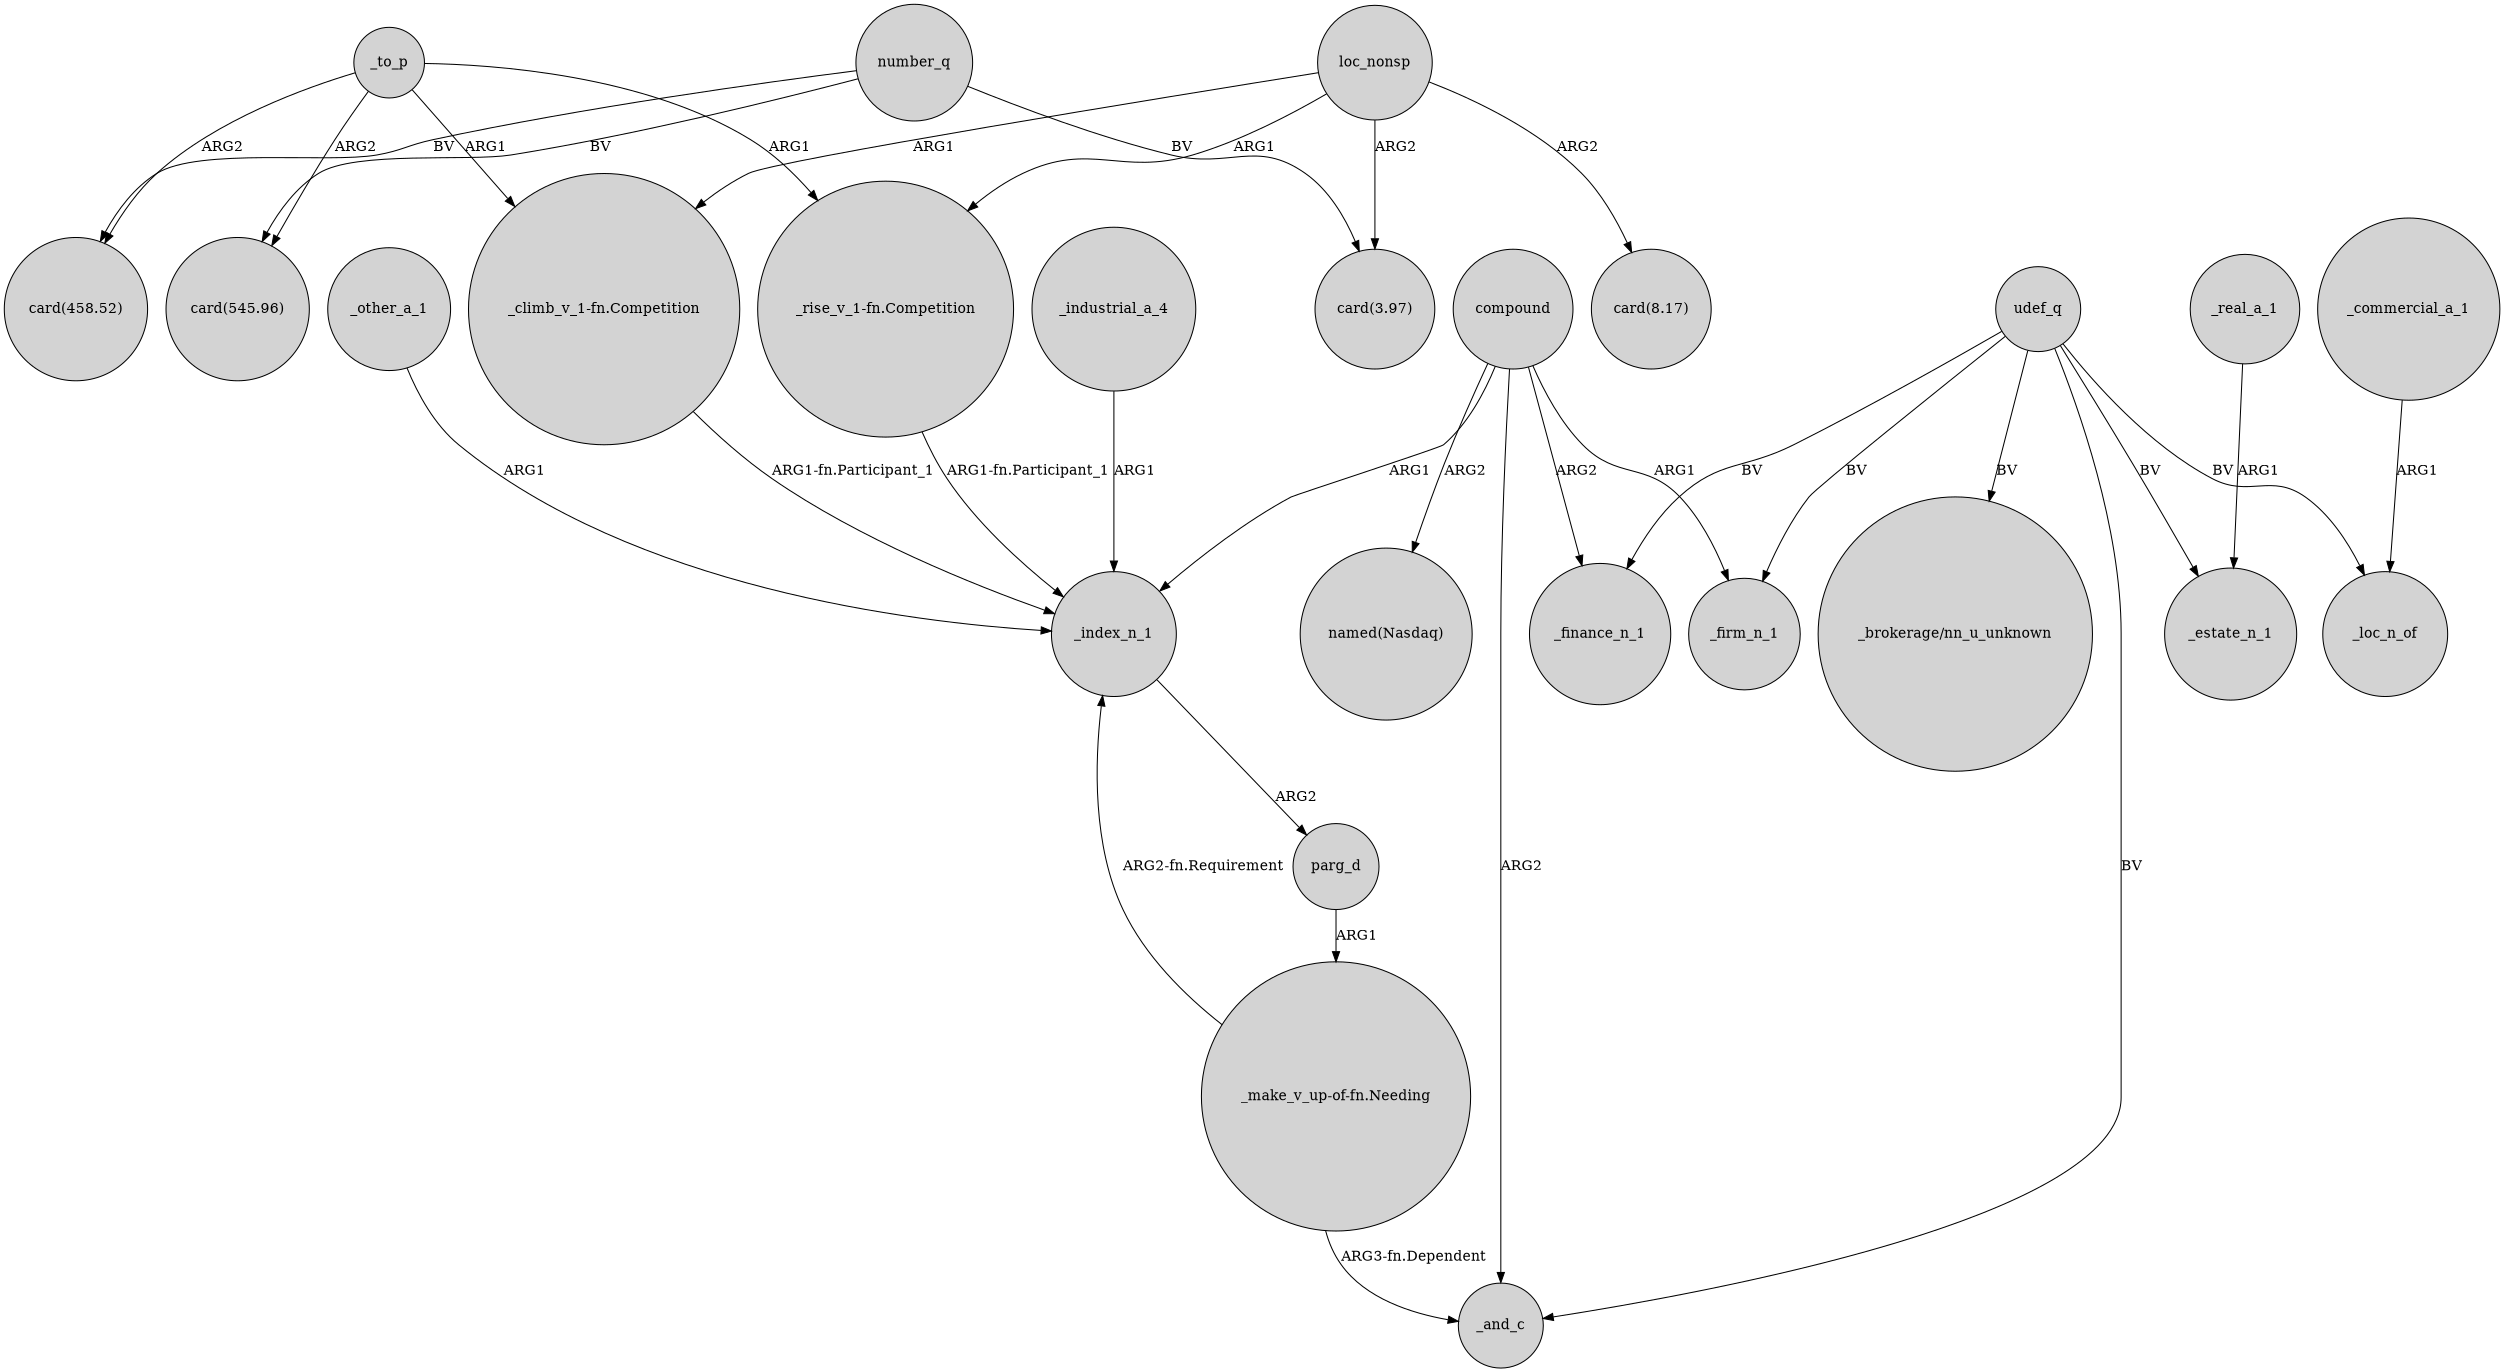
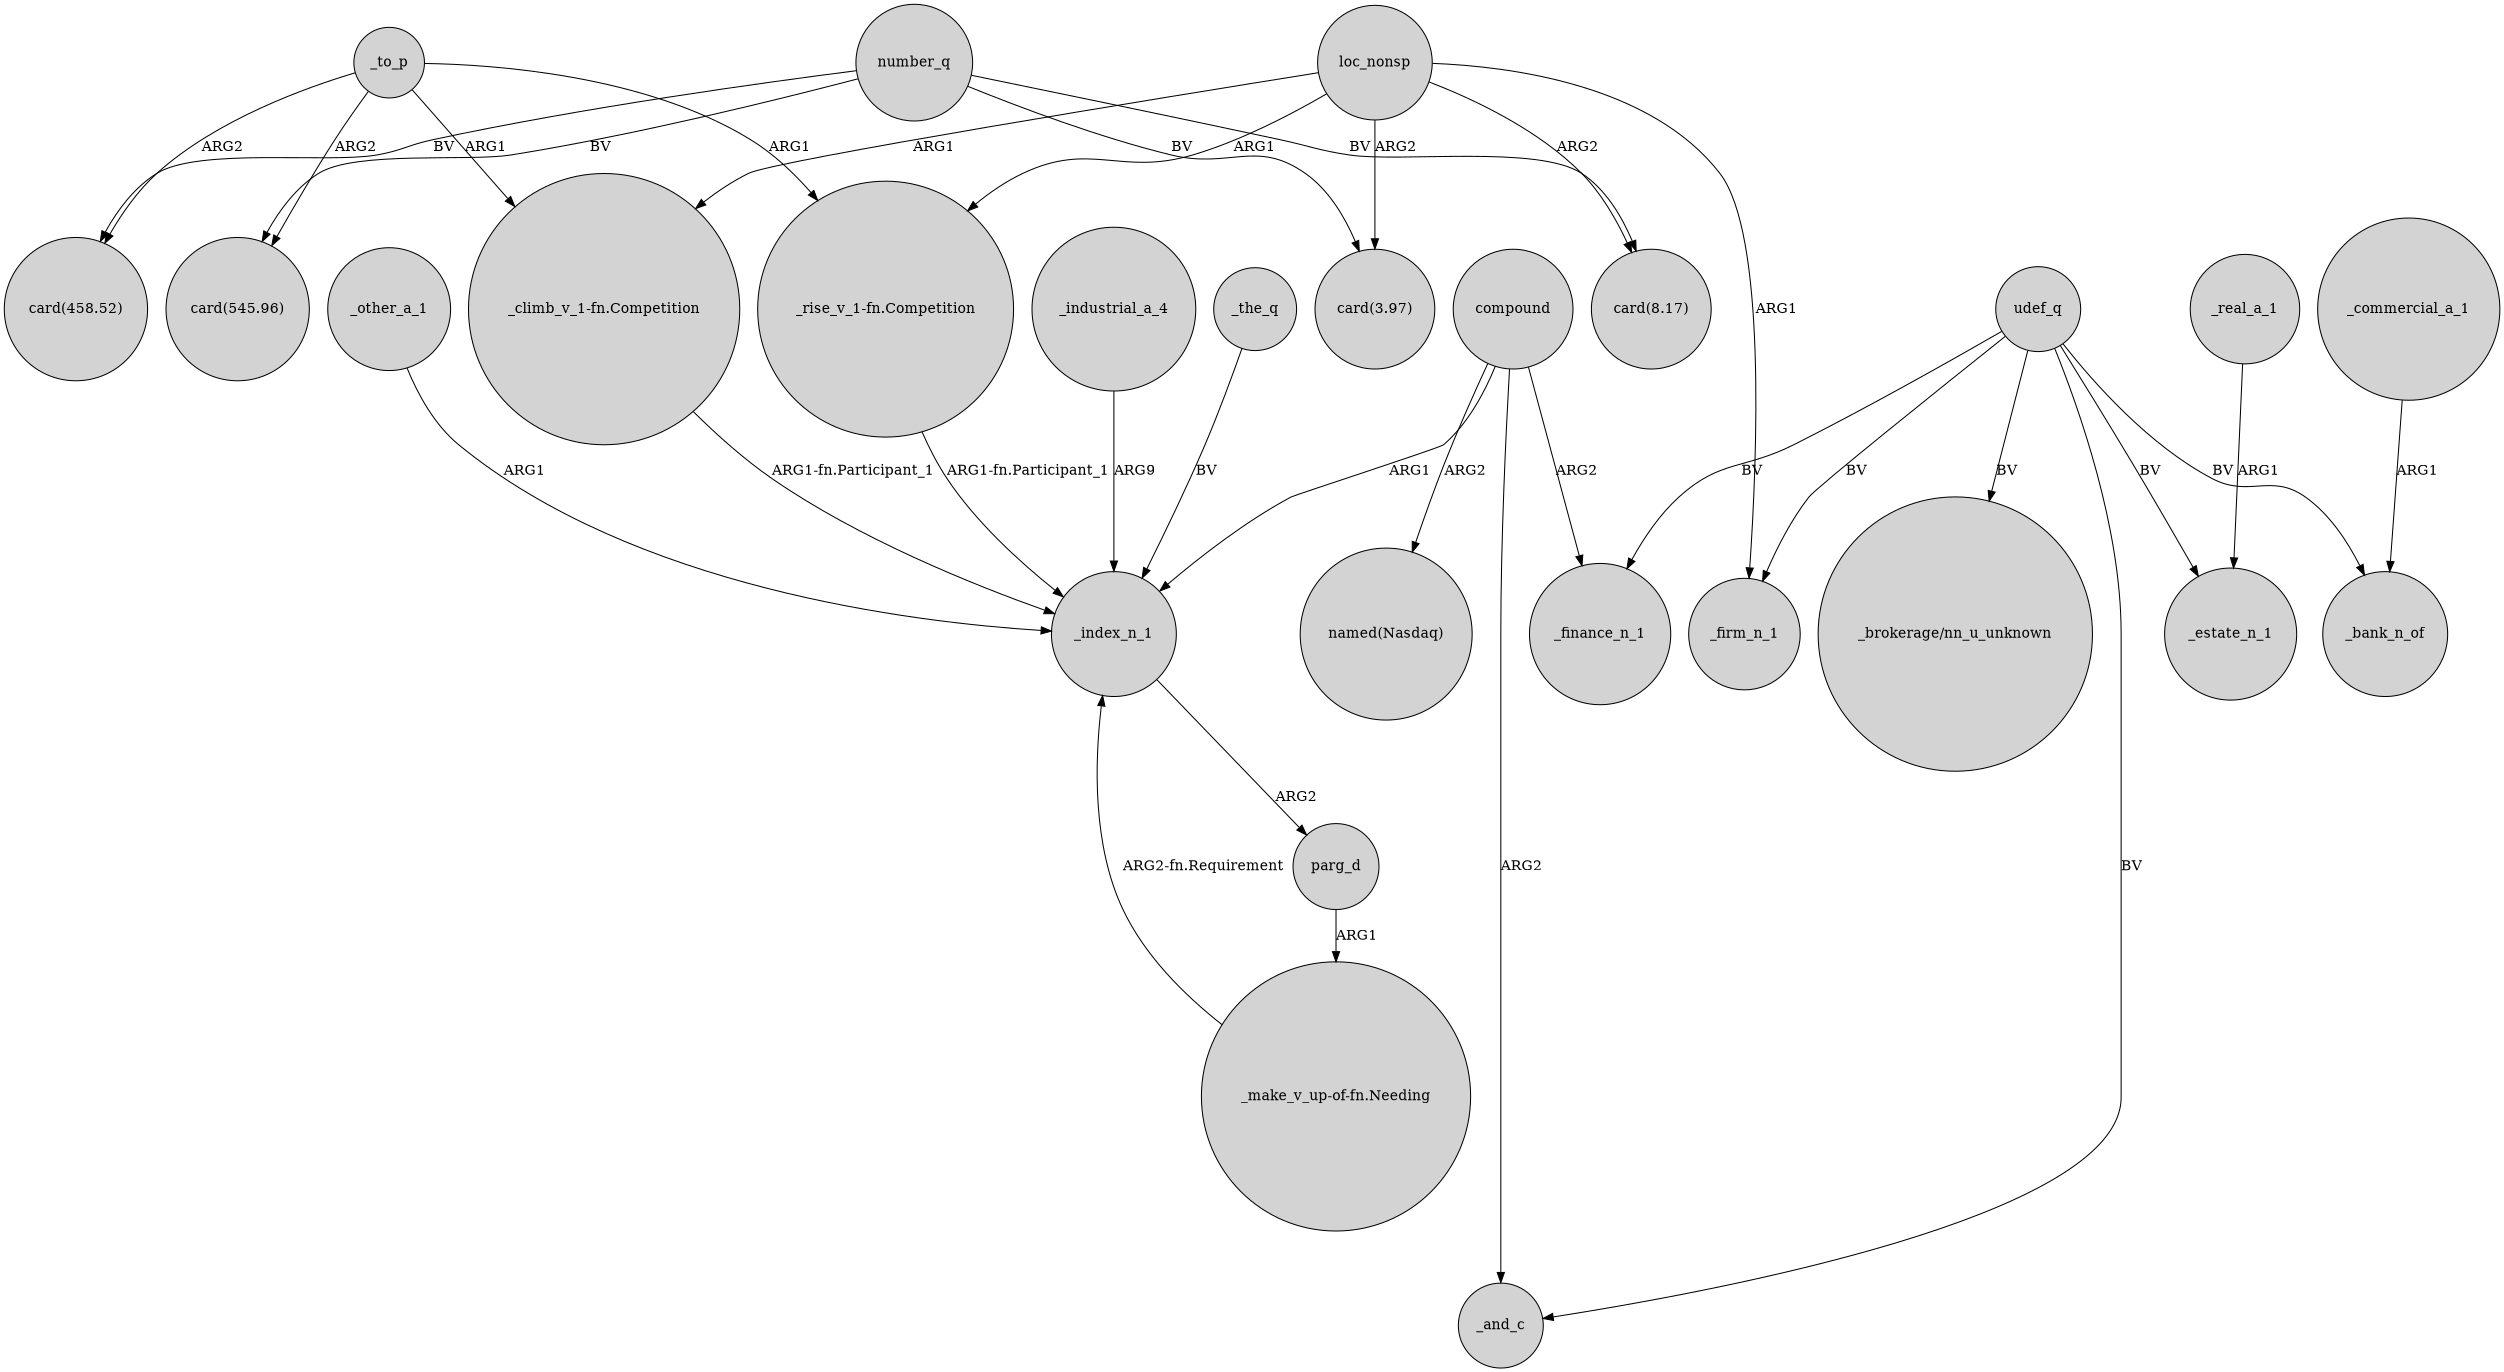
none -> (1317, 149)
none -> (1255, 309)
(1628, 470) -> (1737, 211)
(1135, 471) -> (1135, 471)
(2385, 634) -> (2385, 634)
(1373, 1293) -> none
